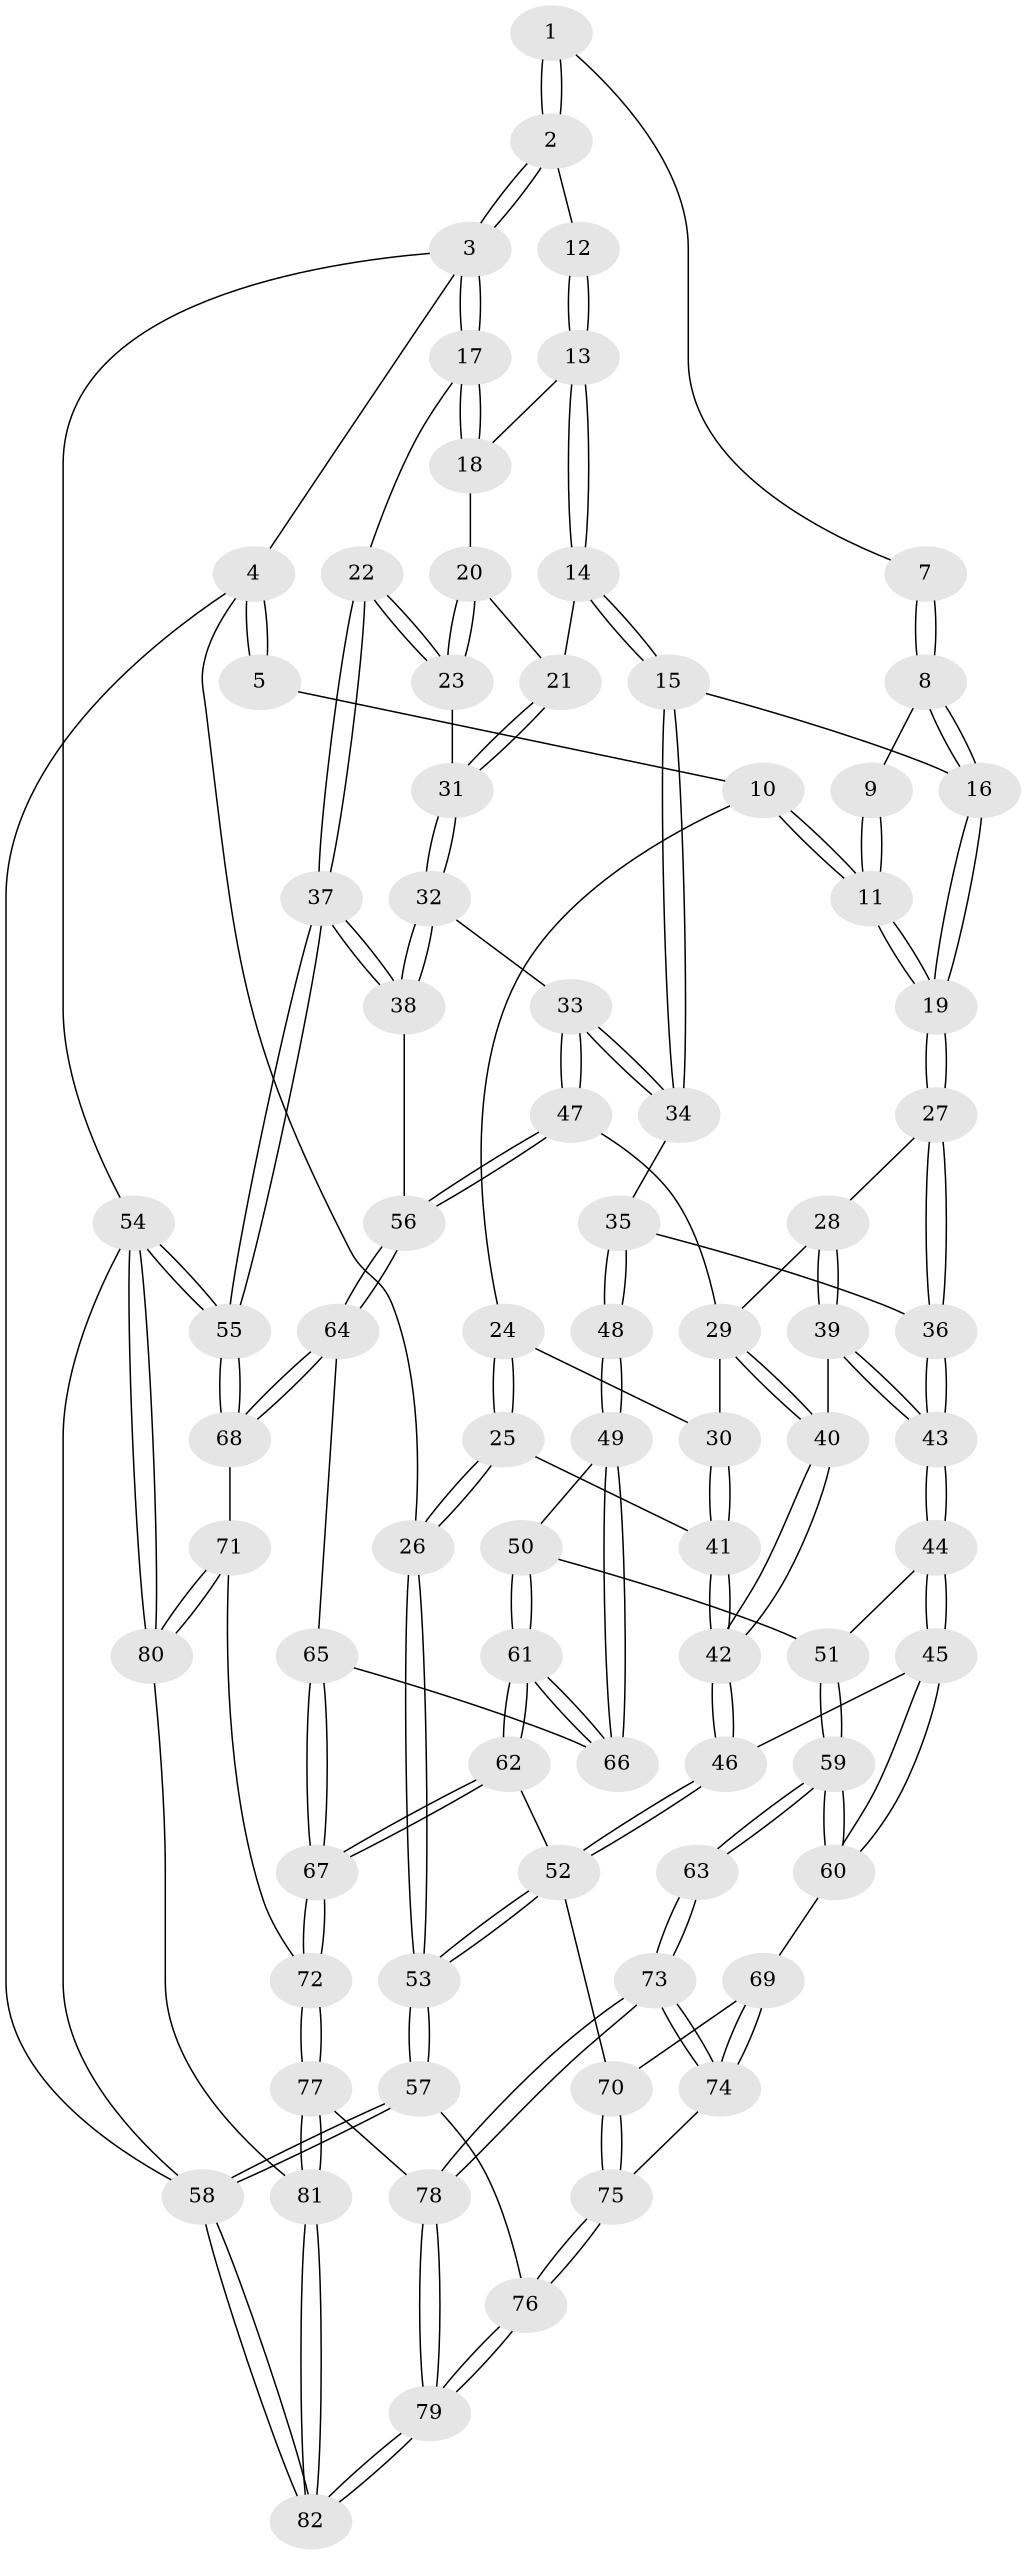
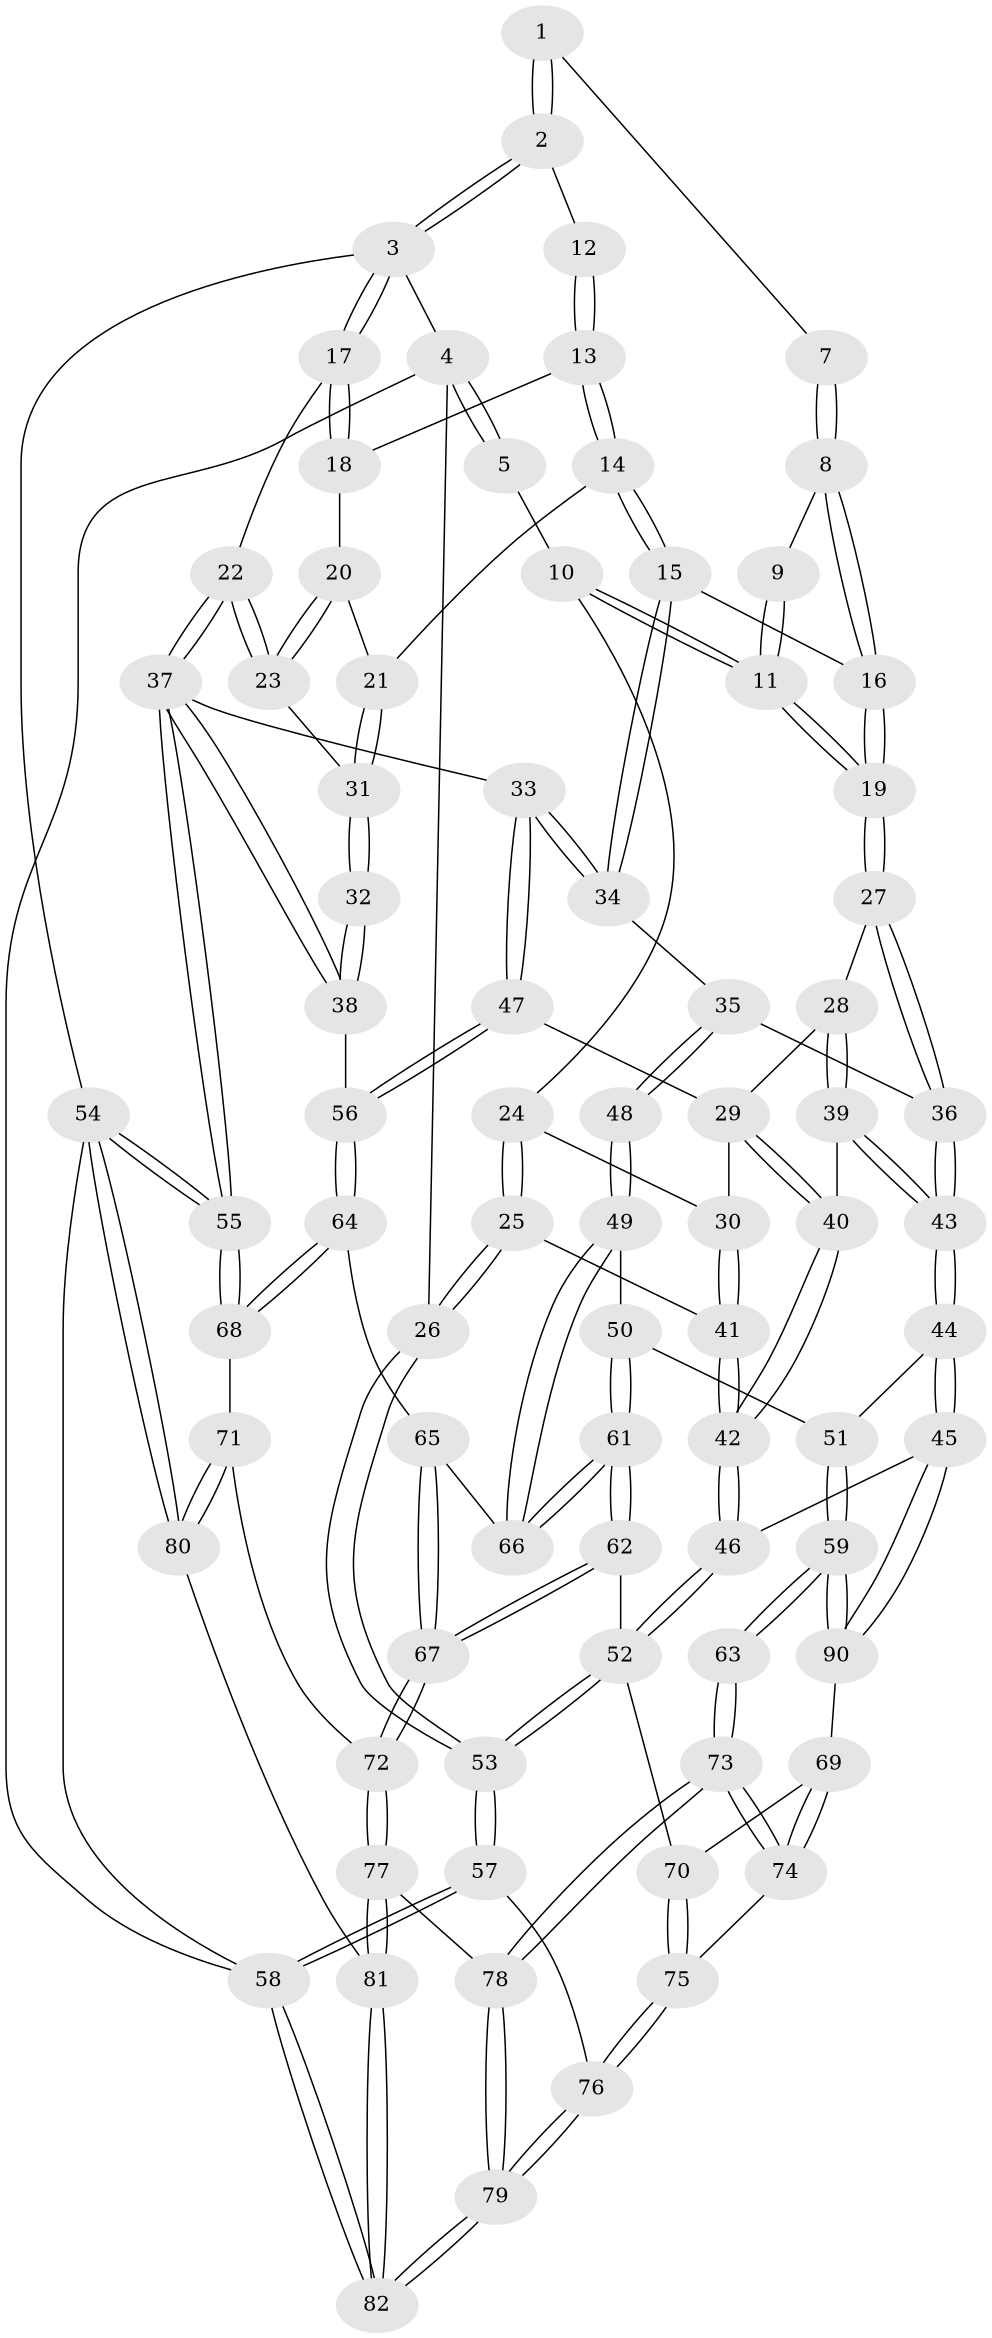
(501, 953) -> (338, 744)
(834, 1872) -> (837, 1656)
